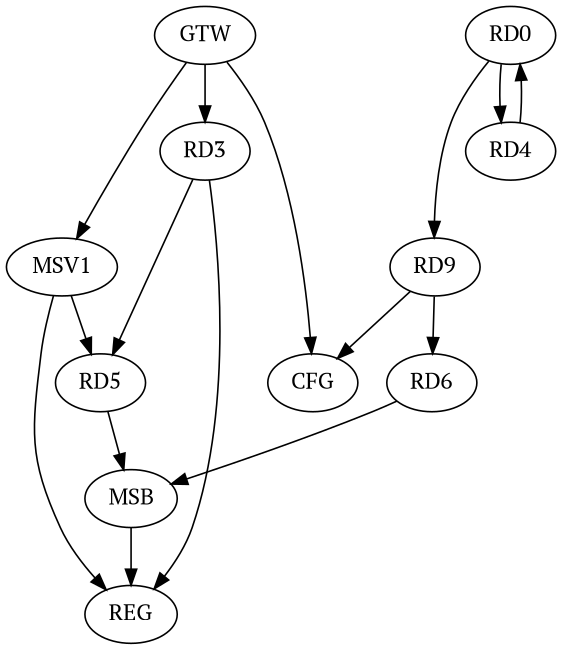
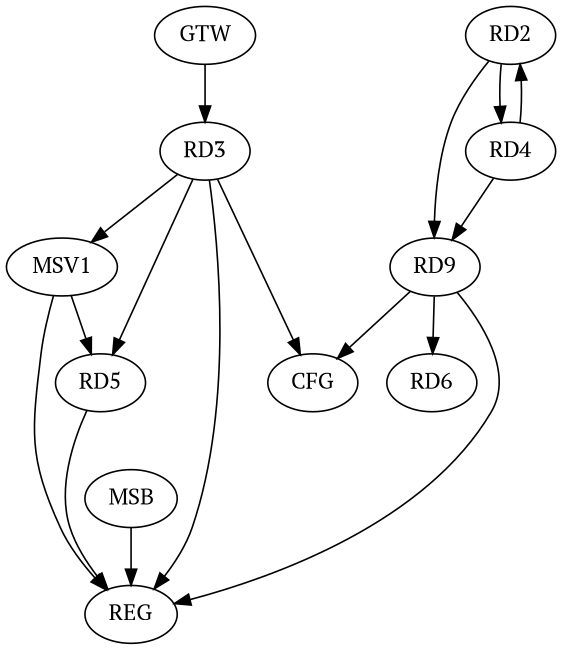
(511, 35) -> (511, 35)
(133, 142) -> (141, 203)
(287, 193) -> (256, 260)
none -> (477, 202)
(114, 433) -> (65, 496)
(293, 442) -> none
none -> (413, 496)
